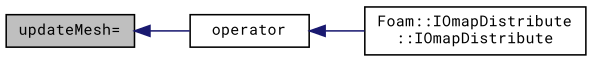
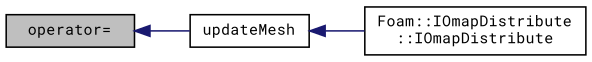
(70, 31) -> (70, 31)
(250, 31) -> (250, 31)
